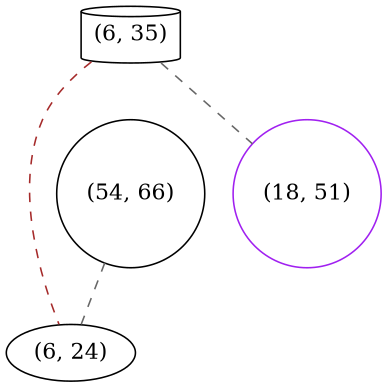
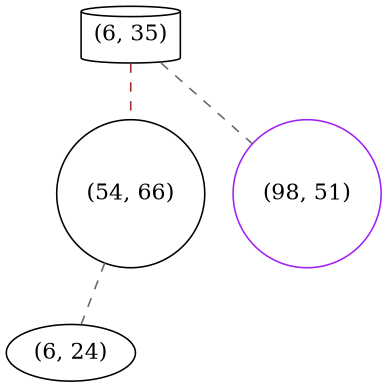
(30, 185) -> (131, 92)
(307, 194) -> (307, 194)
